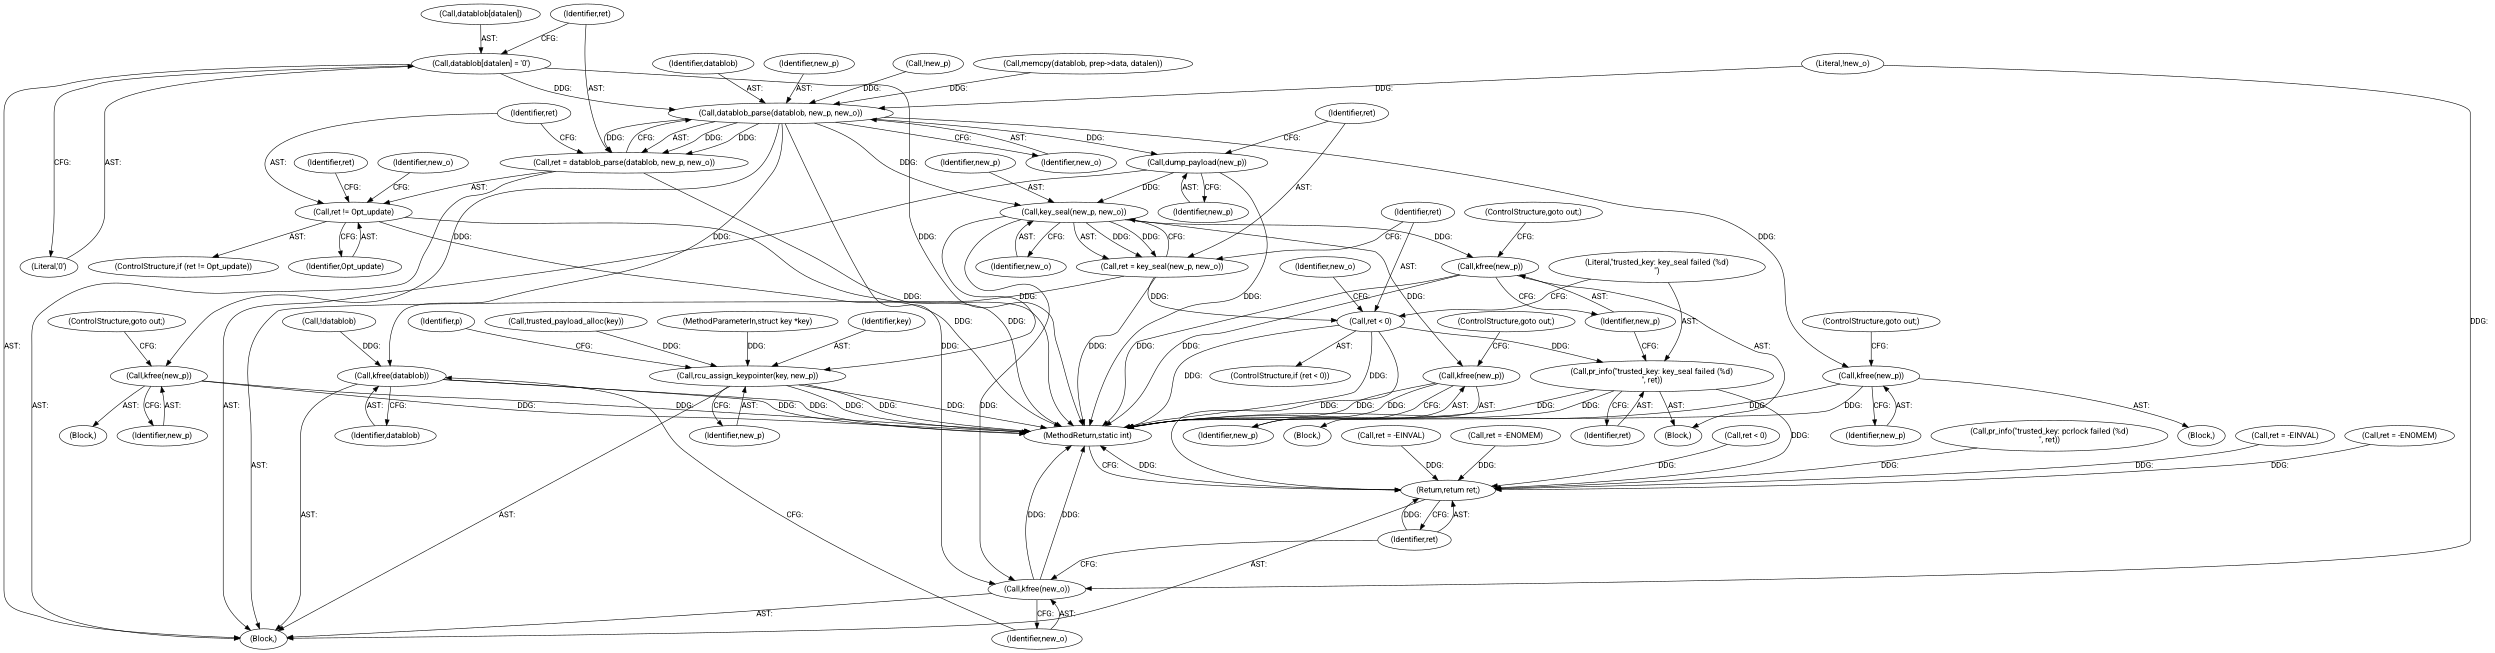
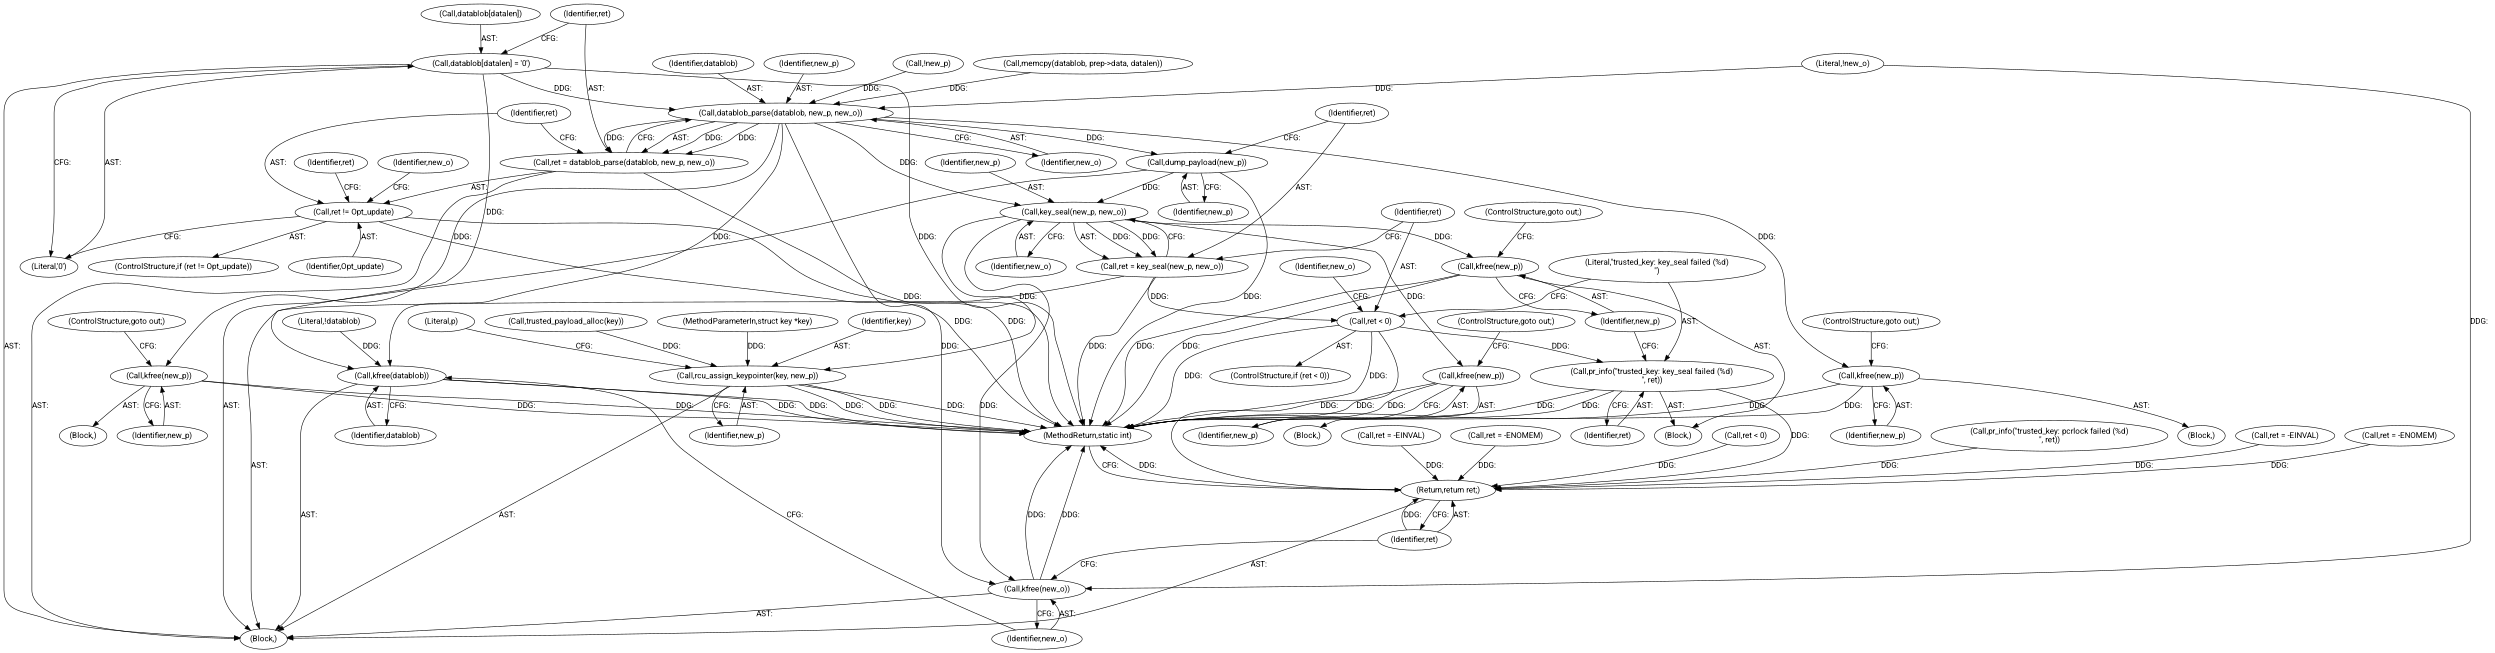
(340, 236) -> (184, 230)
none -> (453, 277)
(329, 322) -> (329, 322)
(441, 322) -> (441, 322)
